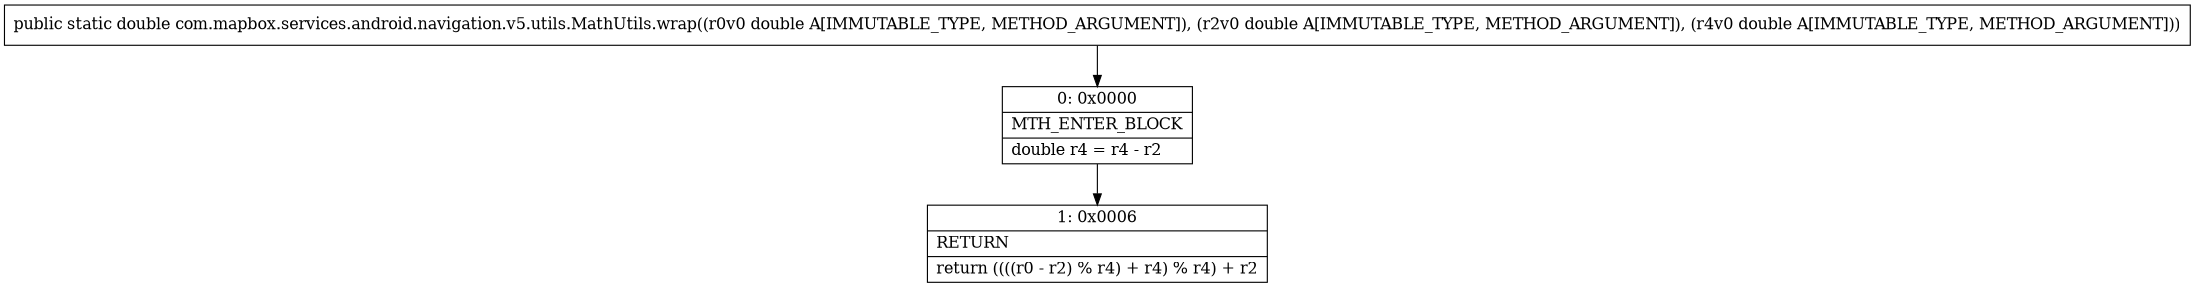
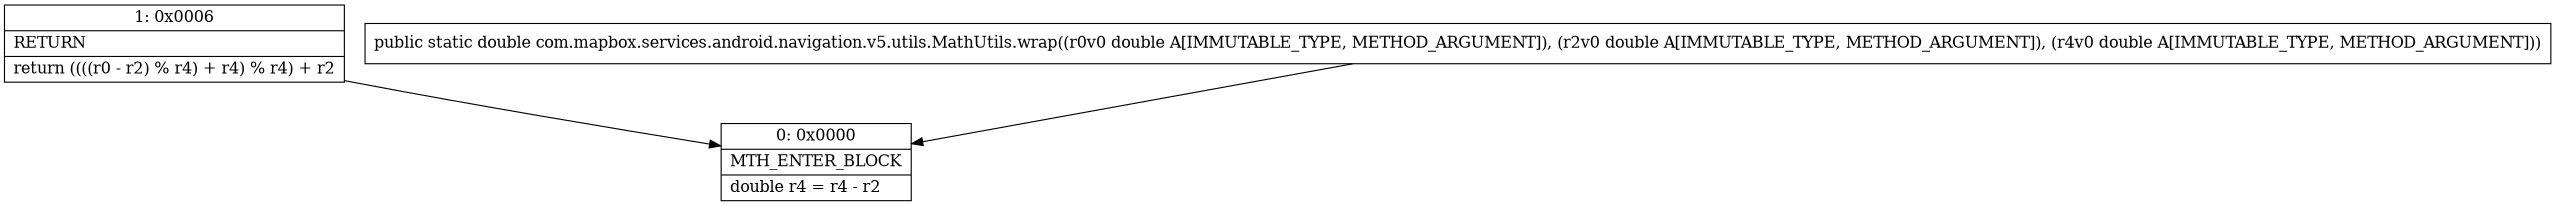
(1097, 179) -> (527, 114)
